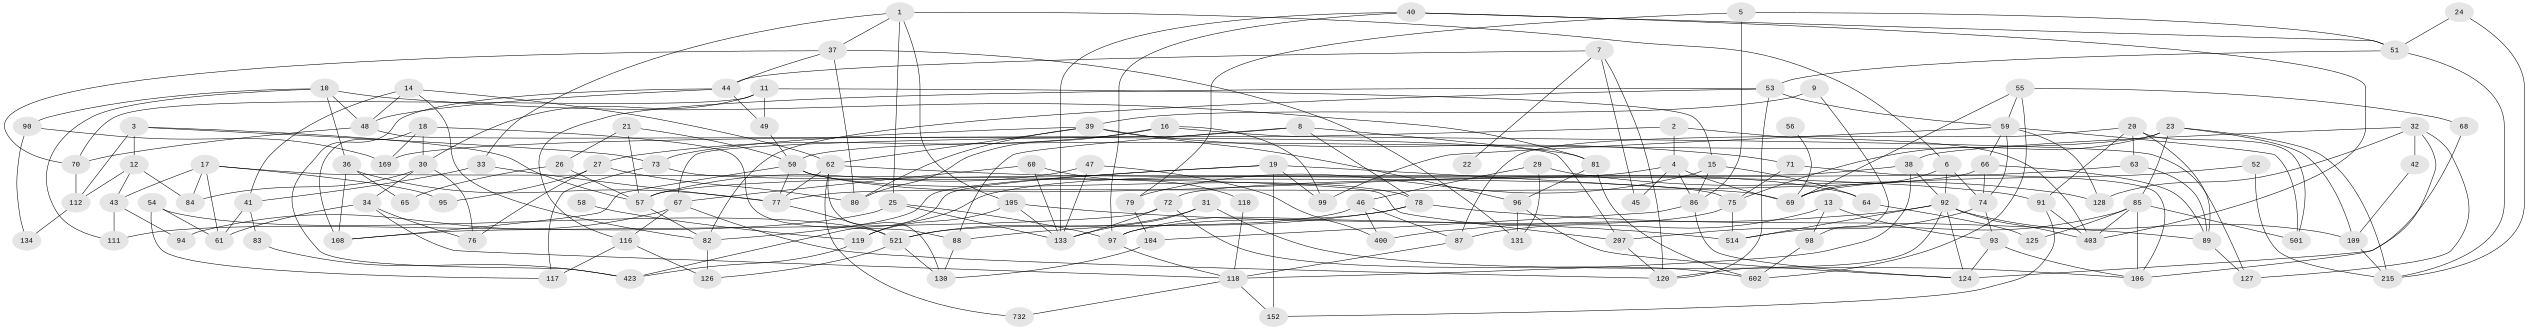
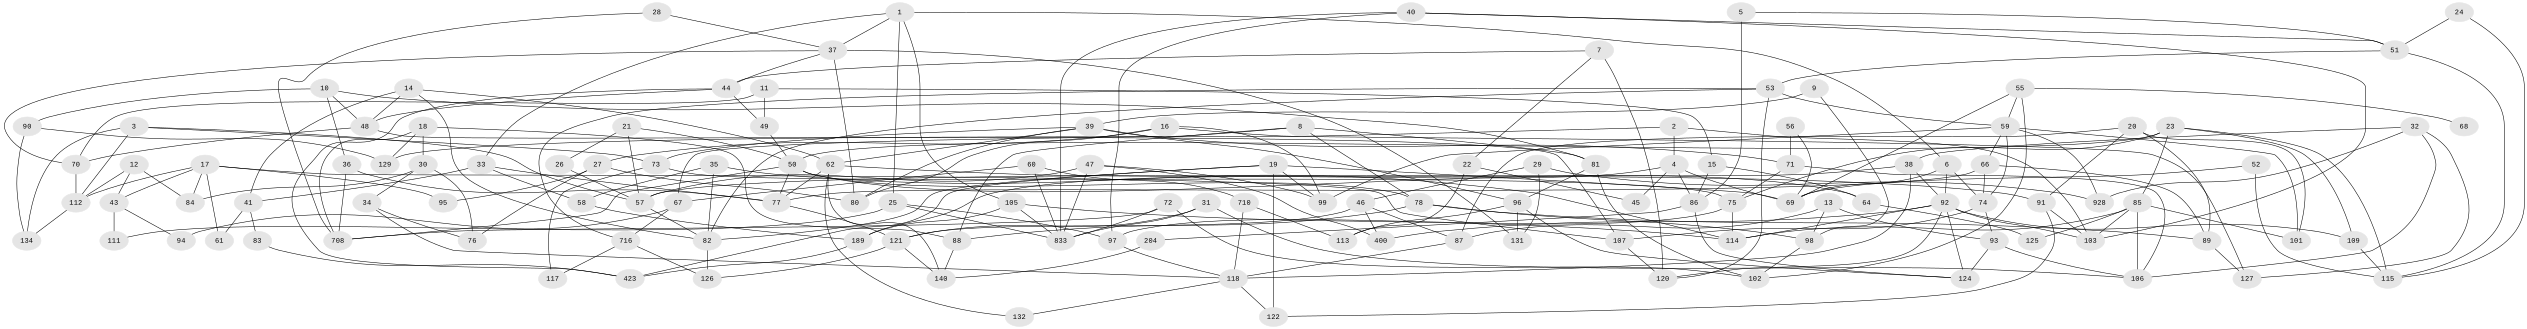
none -> (657, 12)
(117, 109) -> none
(548, 112) -> none
(1617, 123) -> (1562, 186)
(134, 146) -> (55, 157)
none -> (1790, 146)
(385, 165) -> (385, 165)
none -> (714, 165)
(2134, 165) -> none
(2415, 165) -> none
none -> (1209, 175)
none -> (139, 180)
none -> (529, 184)
(152, 203) -> none
(405, 203) -> none
(1130, 203) -> none
(1244, 203) -> (1244, 203)
(2100, 203) -> (2100, 203)
(313, 212) -> none
(1264, 218) -> (1615, 220)
(338, 241) -> (338, 241)
(626, 241) -> (626, 241)
(858, 241) -> (858, 241)
(896, 241) -> (896, 241)
(1061, 241) -> (1061, 241)
(1151, 241) -> (1151, 241)
none -> (1343, 241)
(1620, 241) -> (1620, 241)
(1732, 241) -> (1732, 241)
(2091, 241) -> (2091, 241)
(2296, 241) -> (2296, 241)
(2250, 261) -> none
(1166, 266) -> none
(941, 279) -> (941, 279)
(1755, 279) -> (1755, 279)
(2388, 279) -> (2388, 279)
(1019, 317) -> (1019, 317)
(1273, 317) -> (1273, 317)
